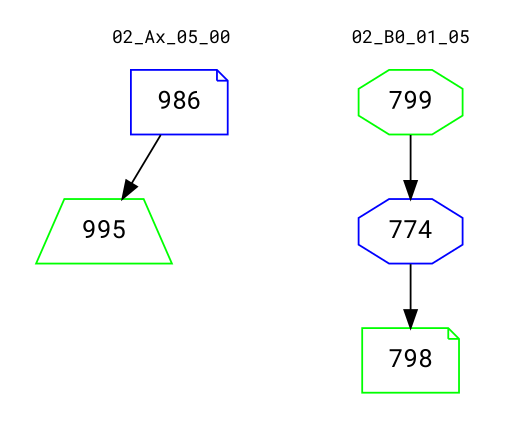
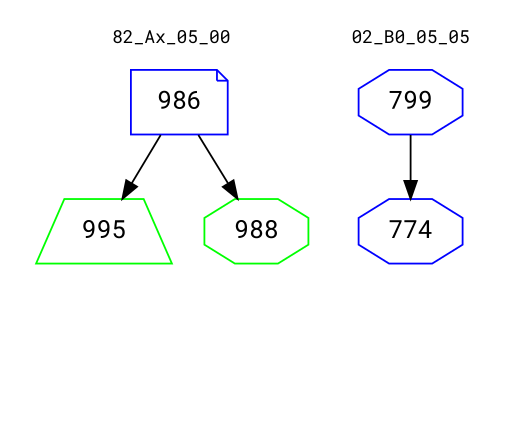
(172, 39) -> (172, 39)
(412, 39) -> (412, 39)
(411, 102) -> (411, 102)
none -> (256, 231)
(411, 360) -> none
